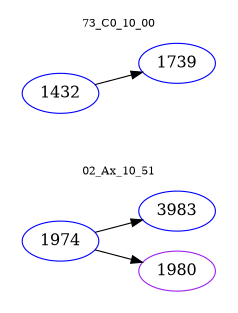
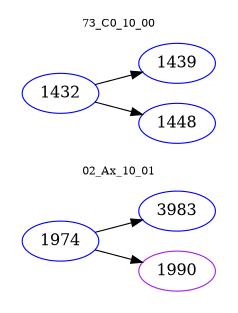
(177, 63) -> (177, 63)
none -> (177, 123)
(119, 172) -> (119, 172)
(177, 271) -> (177, 271)
